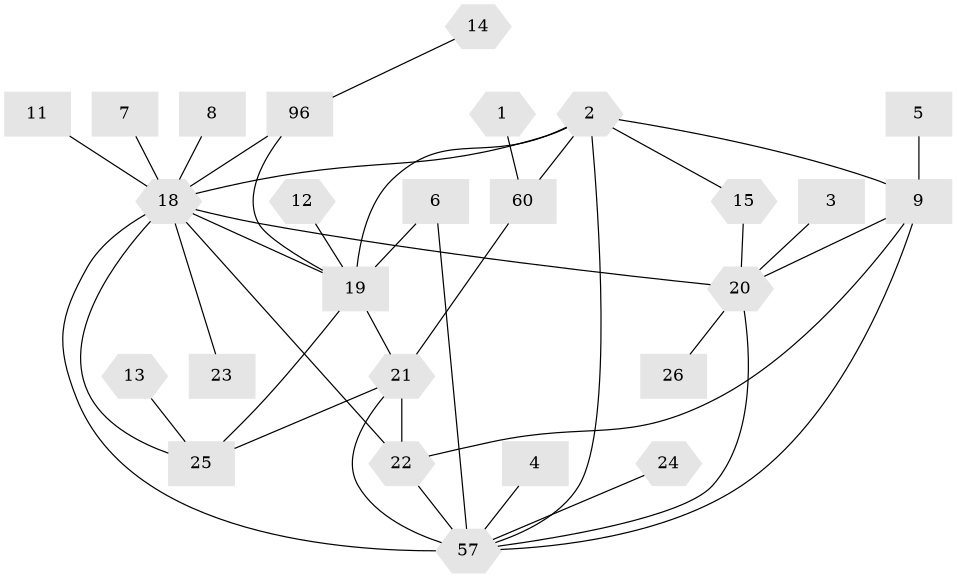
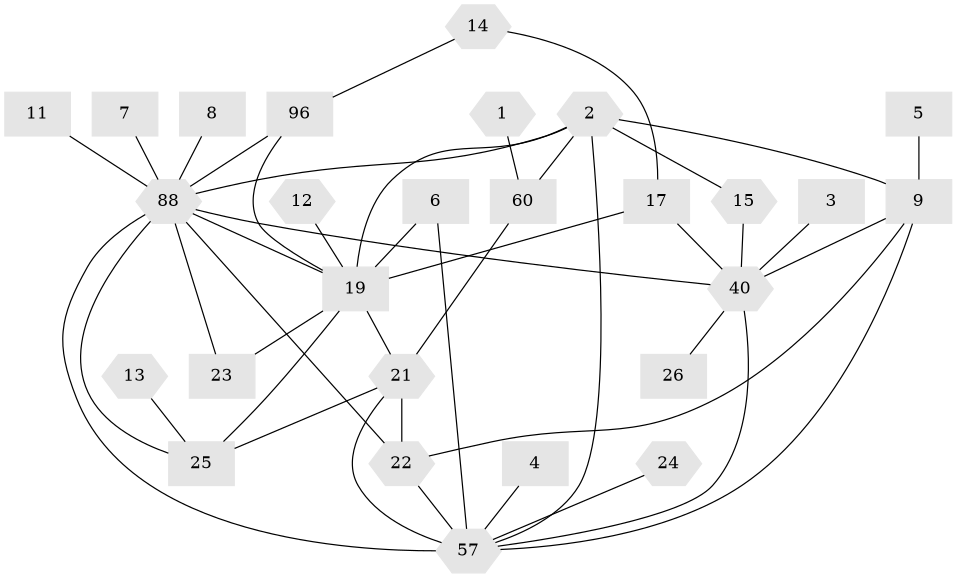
(169, 202) -> (169, 202)
none -> (657, 202)
(740, 289) -> (740, 289)
none -> (294, 329)
